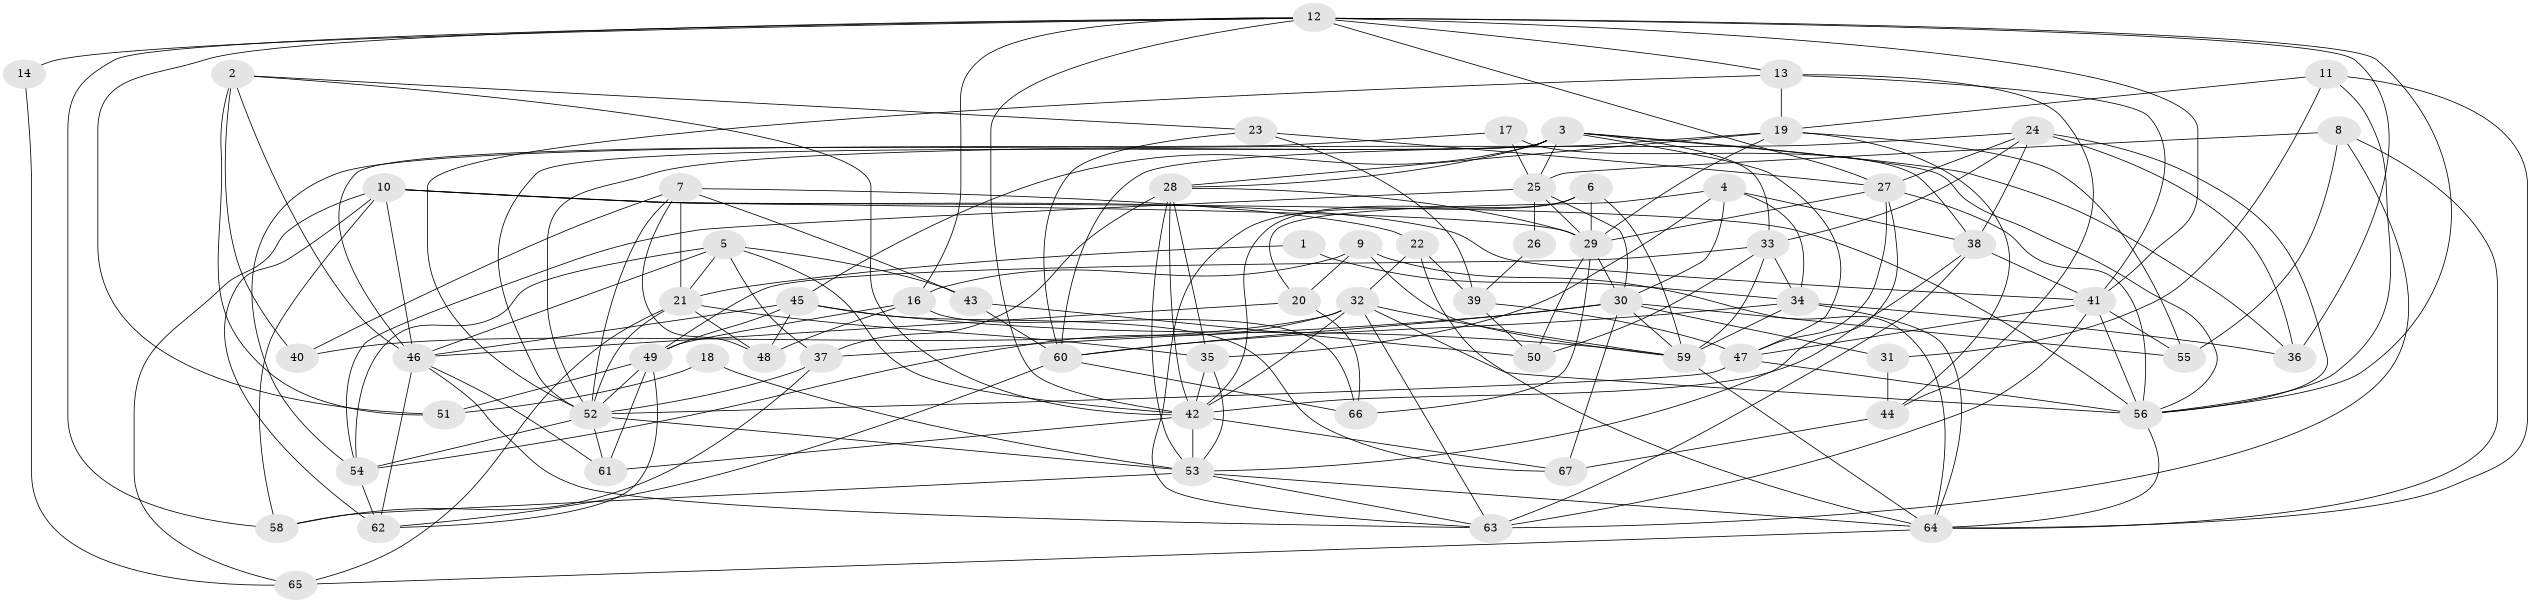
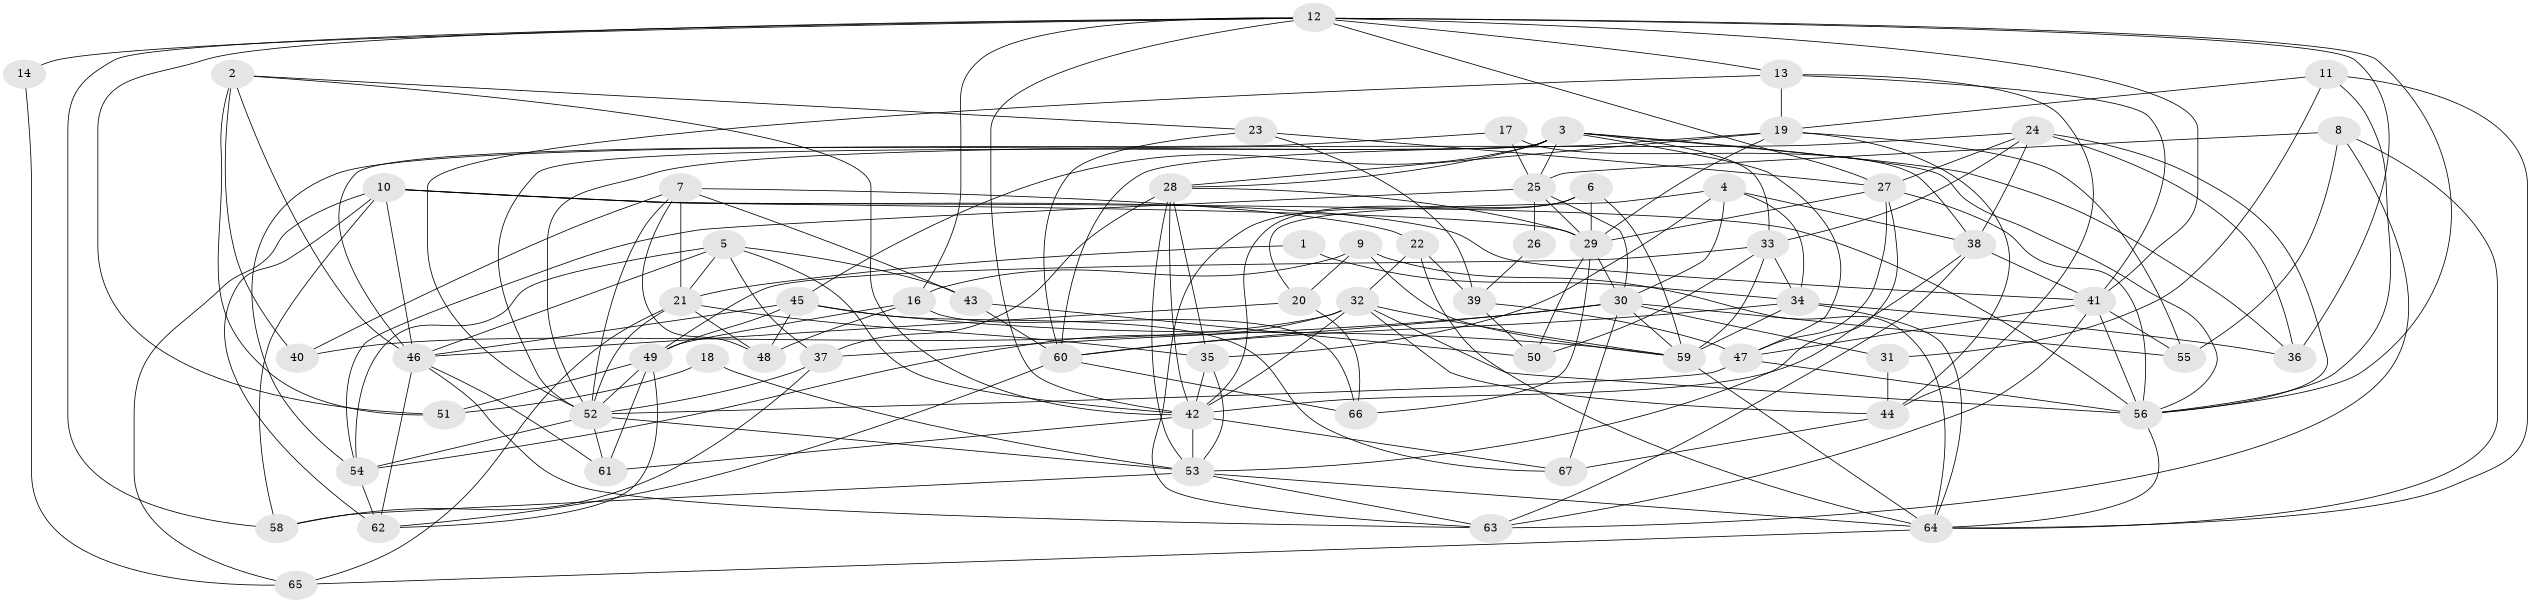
(1424, 415) -> (1608, 399)
